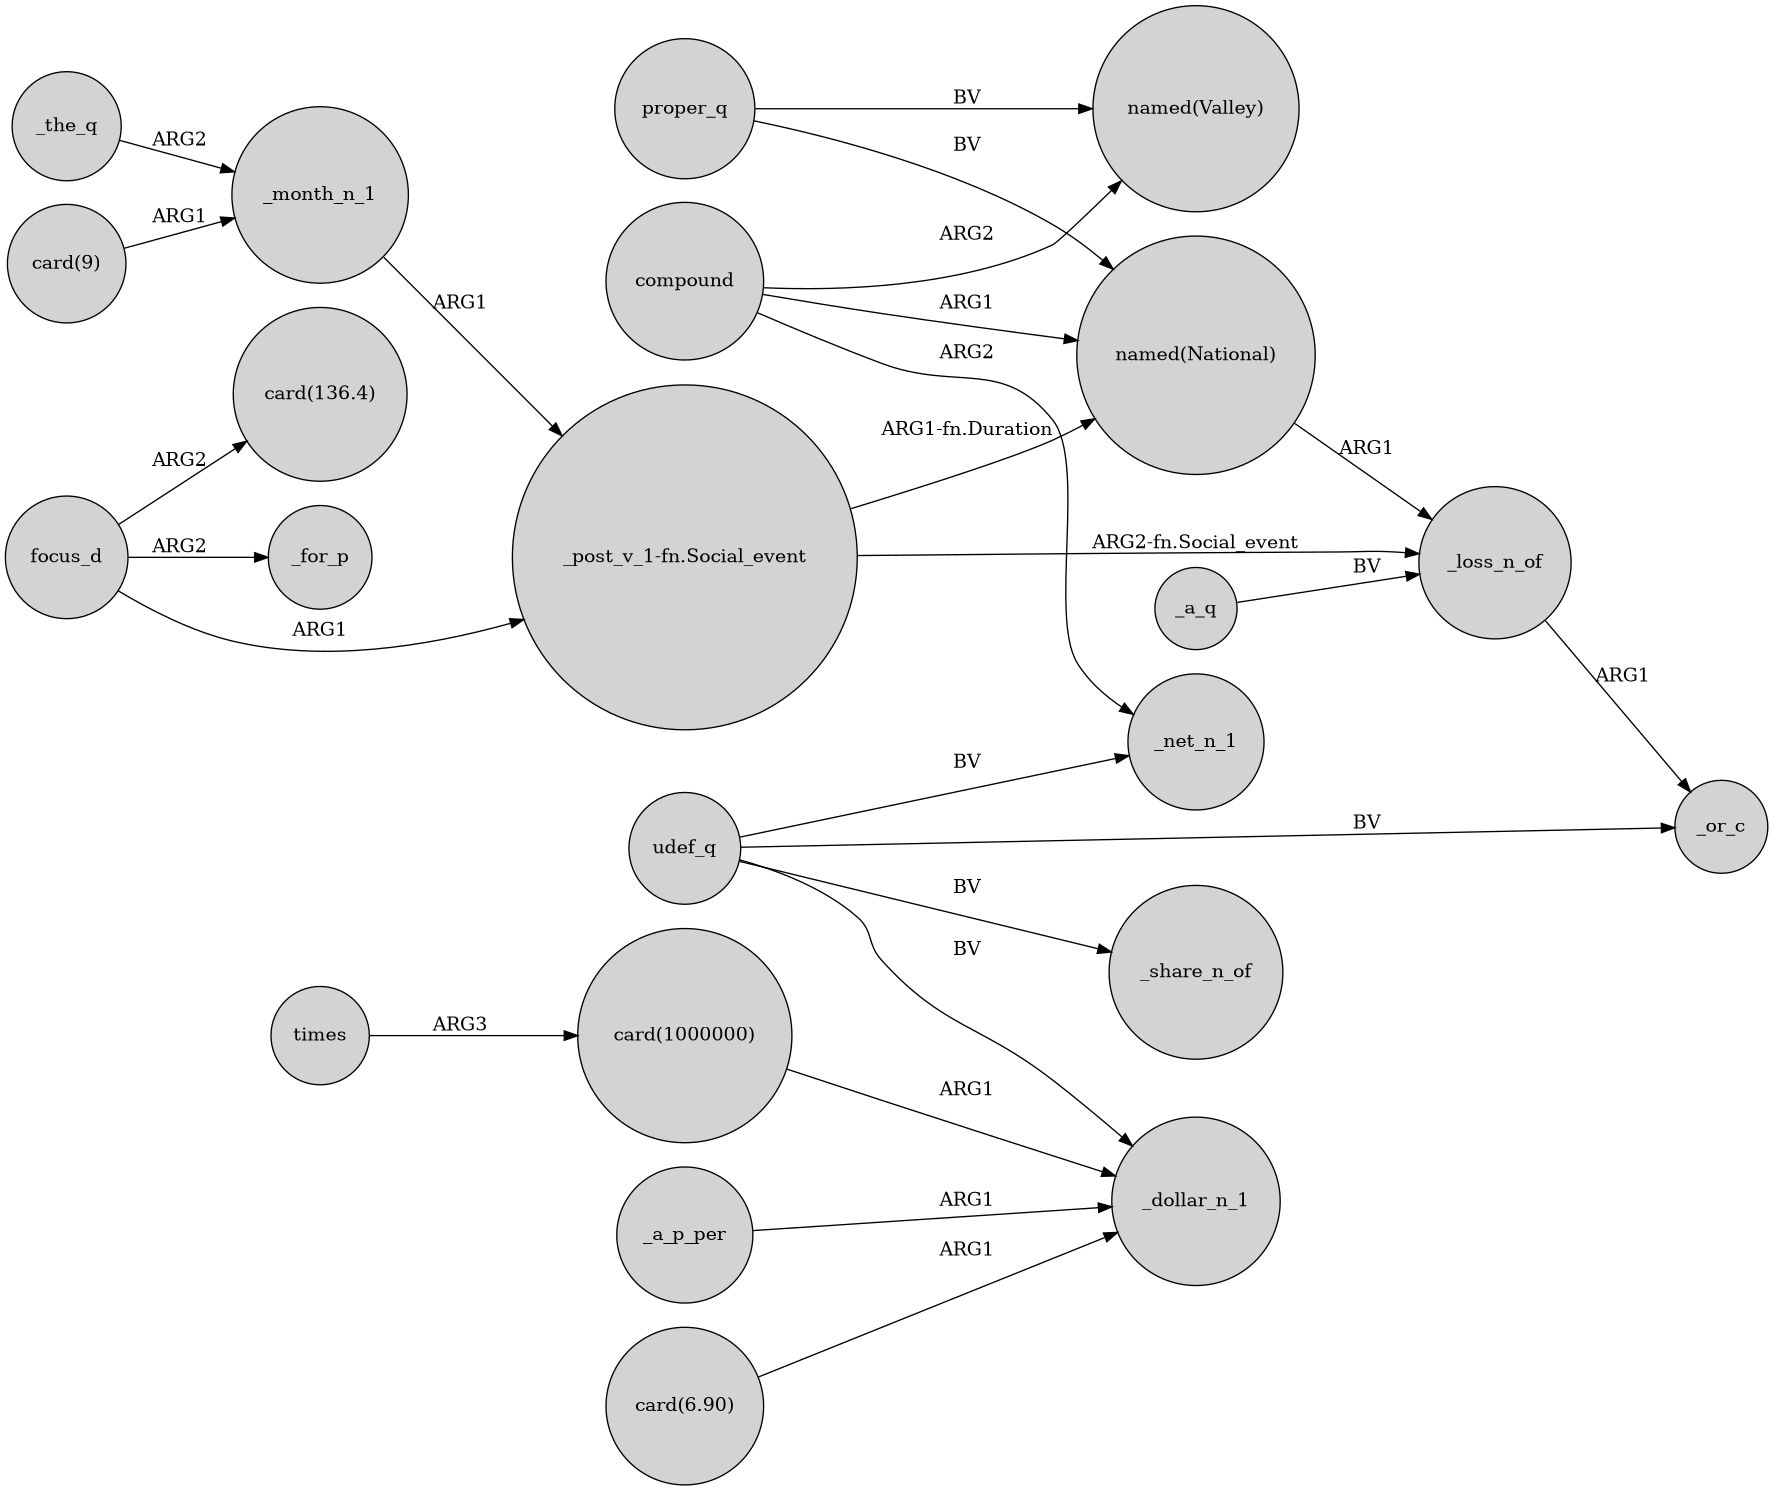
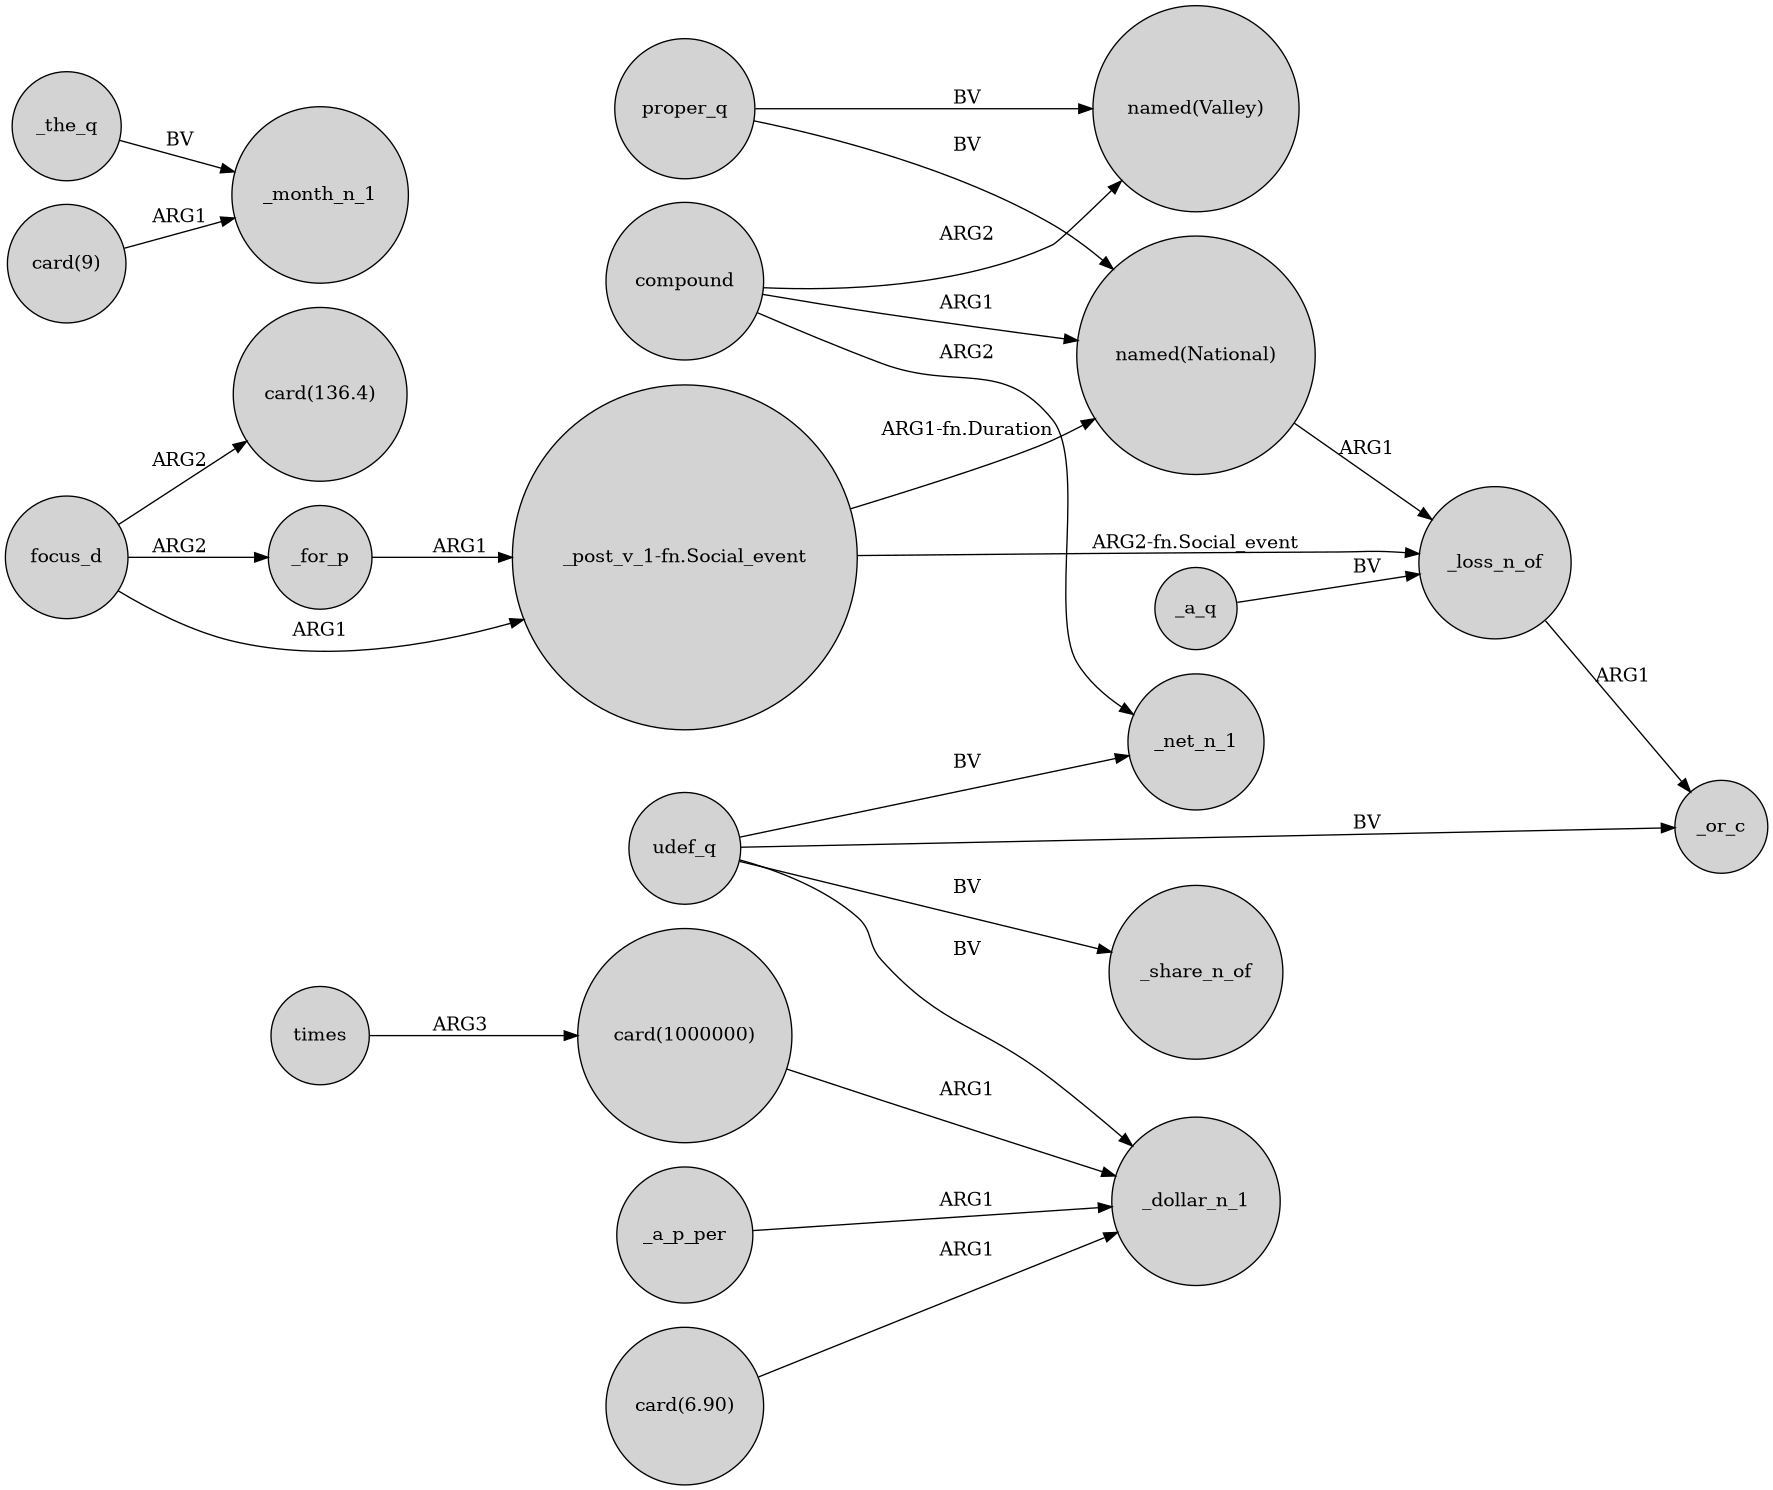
(180, 140) -> (180, 140)
(468, 342) -> (435, 557)
